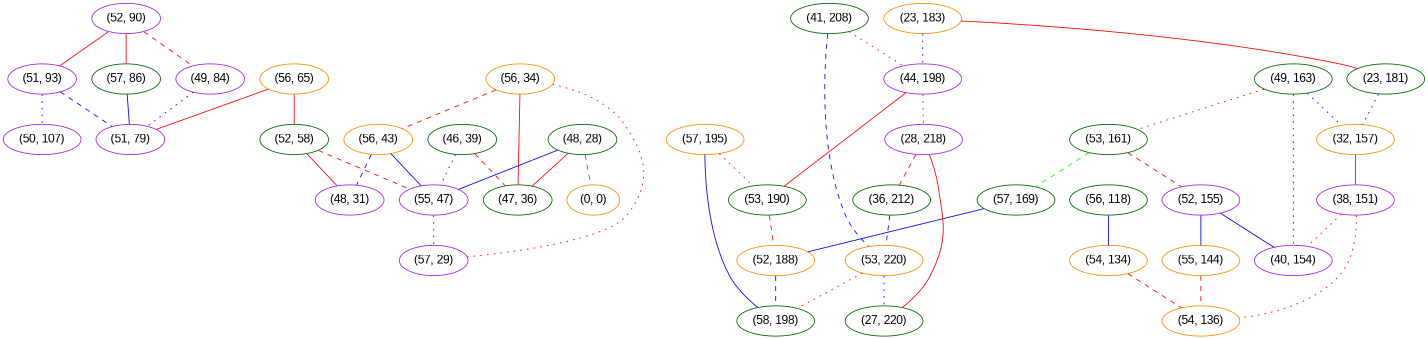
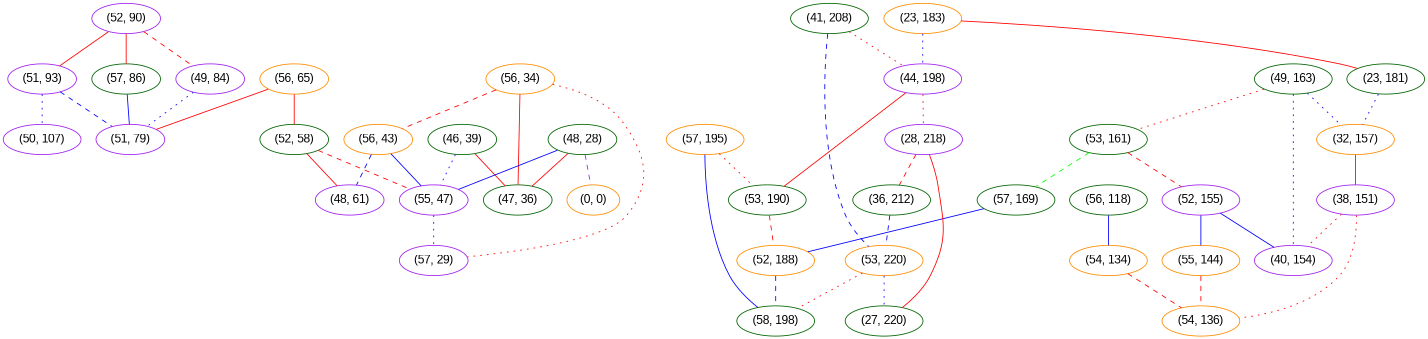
(490, 170) -> (490, 170)
(350, 200) -> (350, 200)
